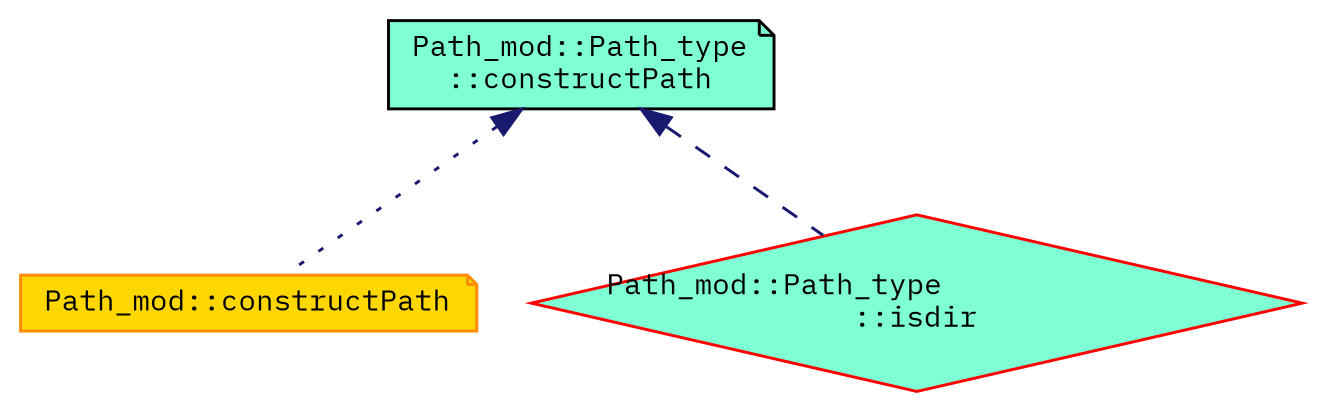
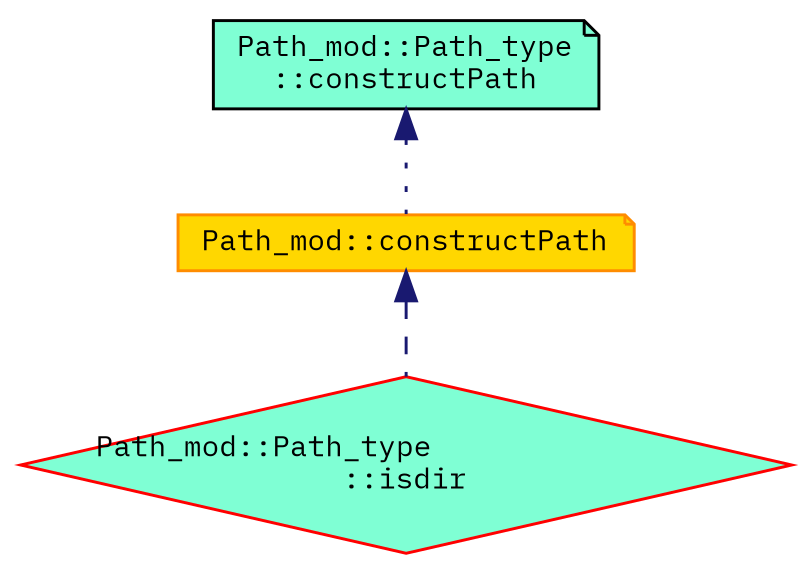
(745, 181) -> (406, 339)
